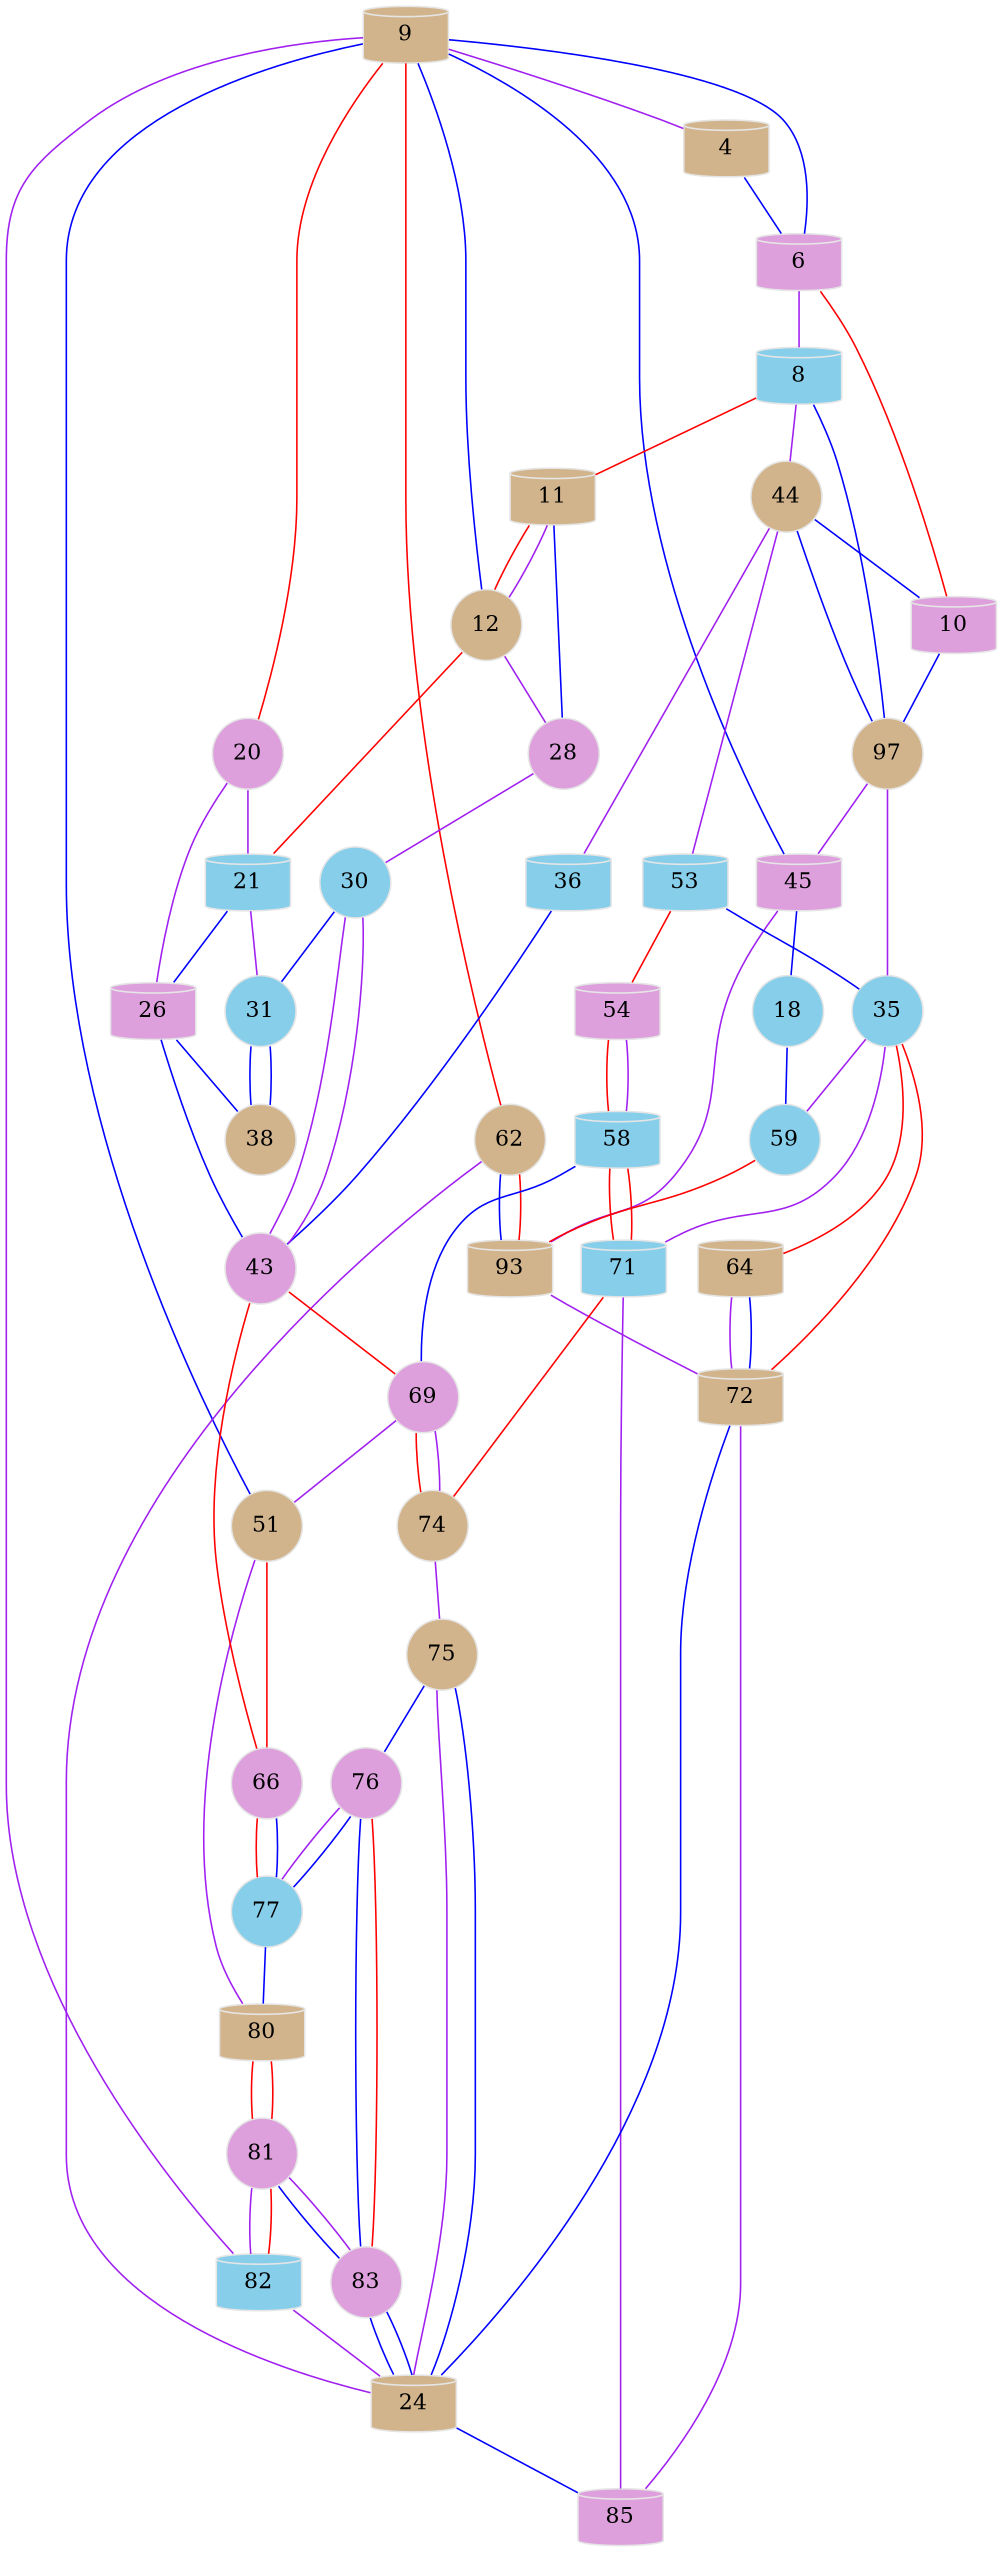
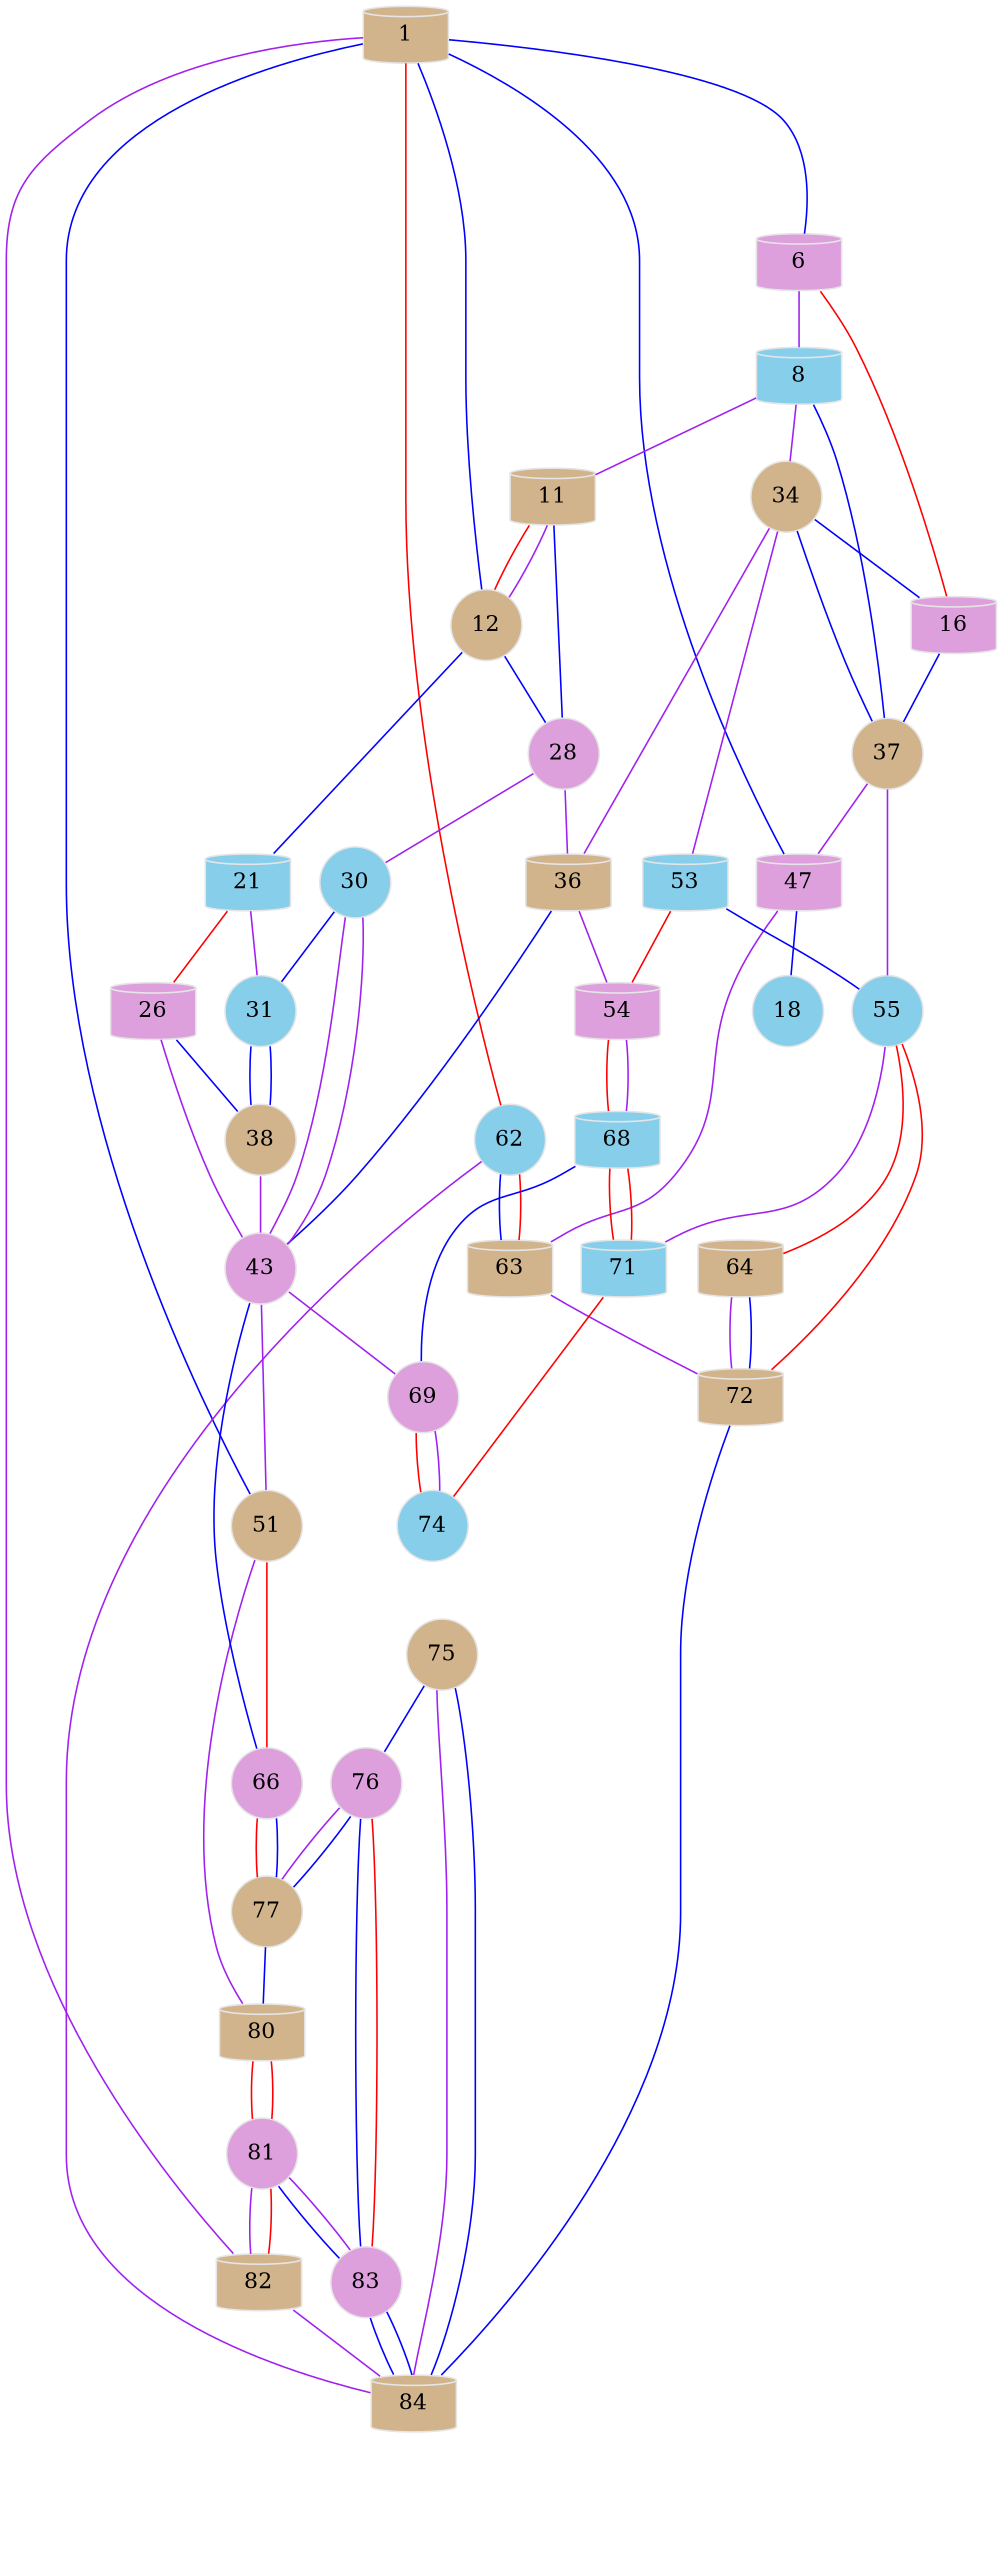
(406, 35) -> (406, 35)
(726, 148) -> none
(676, 436) -> (676, 436)
(786, 497) -> (786, 497)
(954, 625) -> (954, 625)
(525, 689) -> (525, 689)
(368, 753) -> (368, 753)
(248, 754) -> none
(887, 754) -> (887, 754)
none -> (566, 822)
(568, 882) -> (568, 882)
(799, 882) -> (799, 882)
(201, 947) -> (201, 947)
none -> (593, 947)
(887, 1011) -> (887, 1011)
(510, 1140) -> (510, 1140)
(617, 1140) -> (617, 1140)
(785, 1140) -> none
(196, 1141) -> (196, 1141)
none -> (261, 1204)
(510, 1269) -> (510, 1269)
(342, 1333) -> (342, 1333)
(345, 1461) -> (264, 1397)
(214, 1526) -> (214, 1526)
(433, 1526) -> (433, 1526)
(437, 1590) -> none
(267, 1912) -> (267, 1912)
(259, 2282) -> (259, 2282)
(414, 2403) -> (414, 2403)
(621, 2517) -> none
